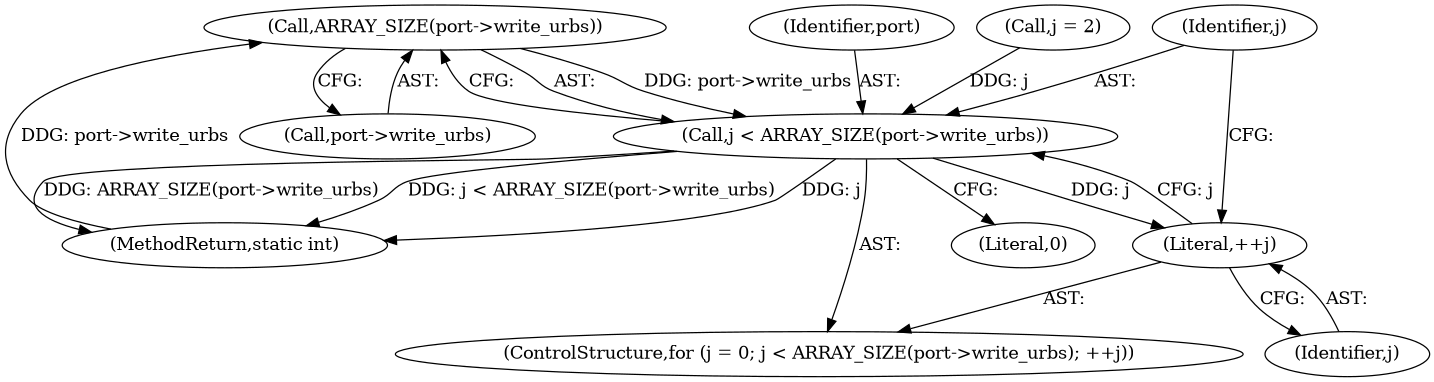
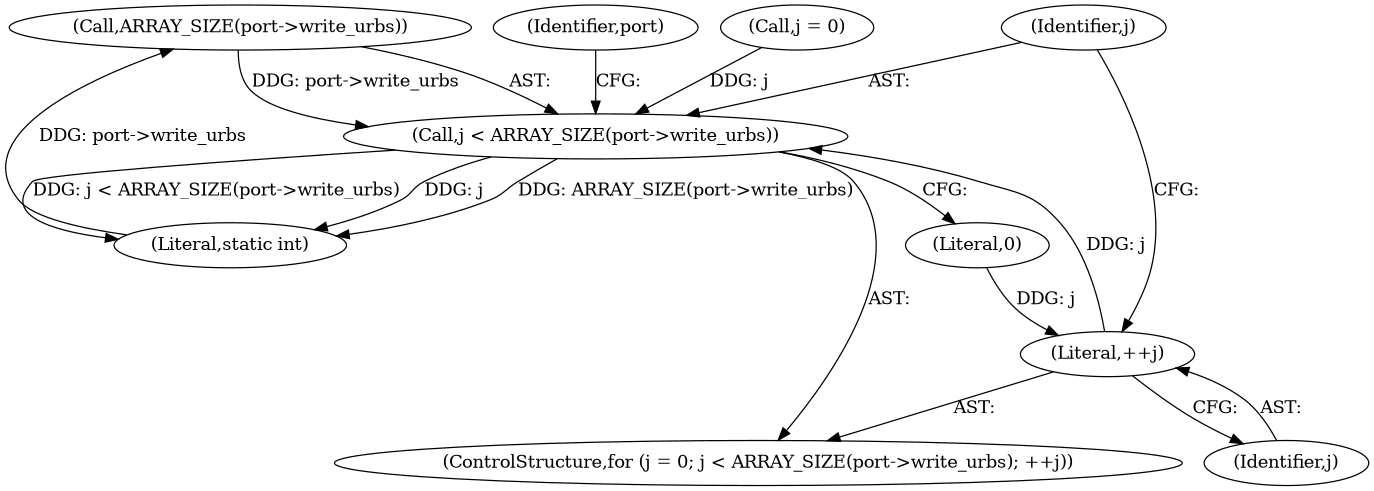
(1053, 28) -> (797, 28)
(883, 82) -> (621, 82)
(551, 109) -> none
(388, 136) -> none
(1186, 191) -> (1116, 245)
(1042, 192) -> (1011, 304)
(225, 245) -> (230, 245)
